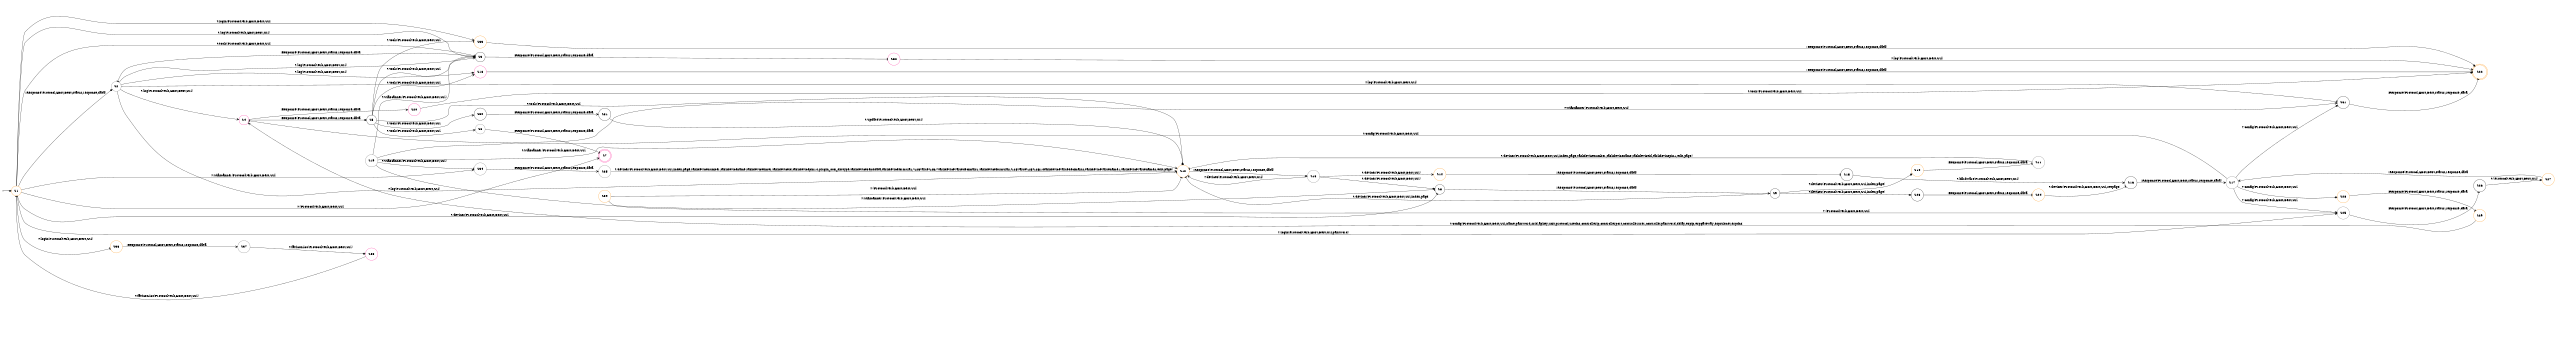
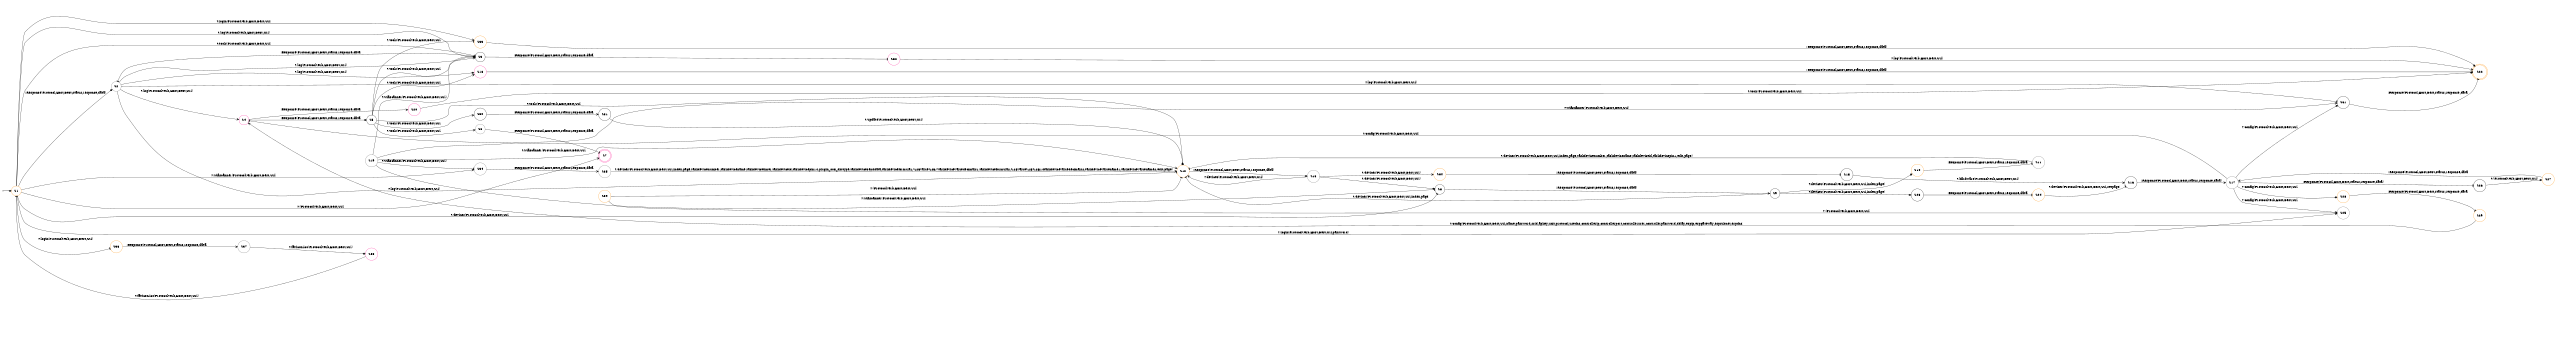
(1440, 174) -> (1440, 174)
(2420, 225) -> (2355, 184)
